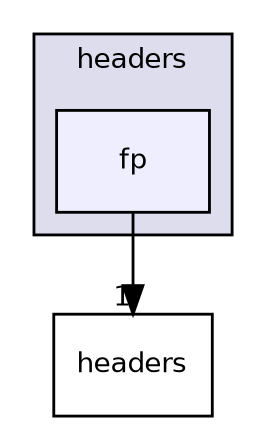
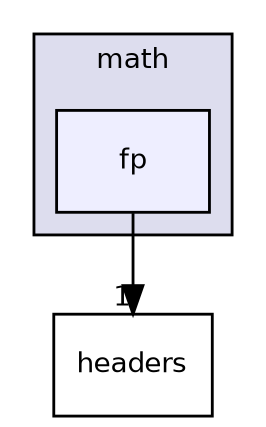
(133, 61) -> (133, 61)
